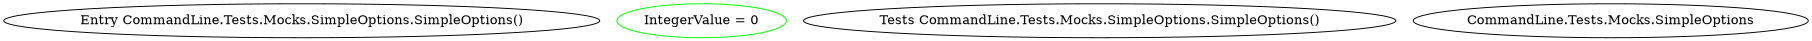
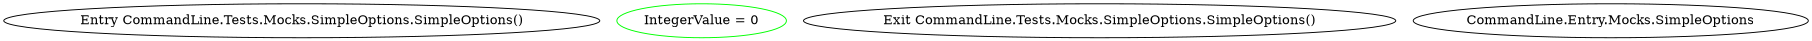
(1100, 21) -> (1100, 21)
(1611, 21) -> (1611, 21)
